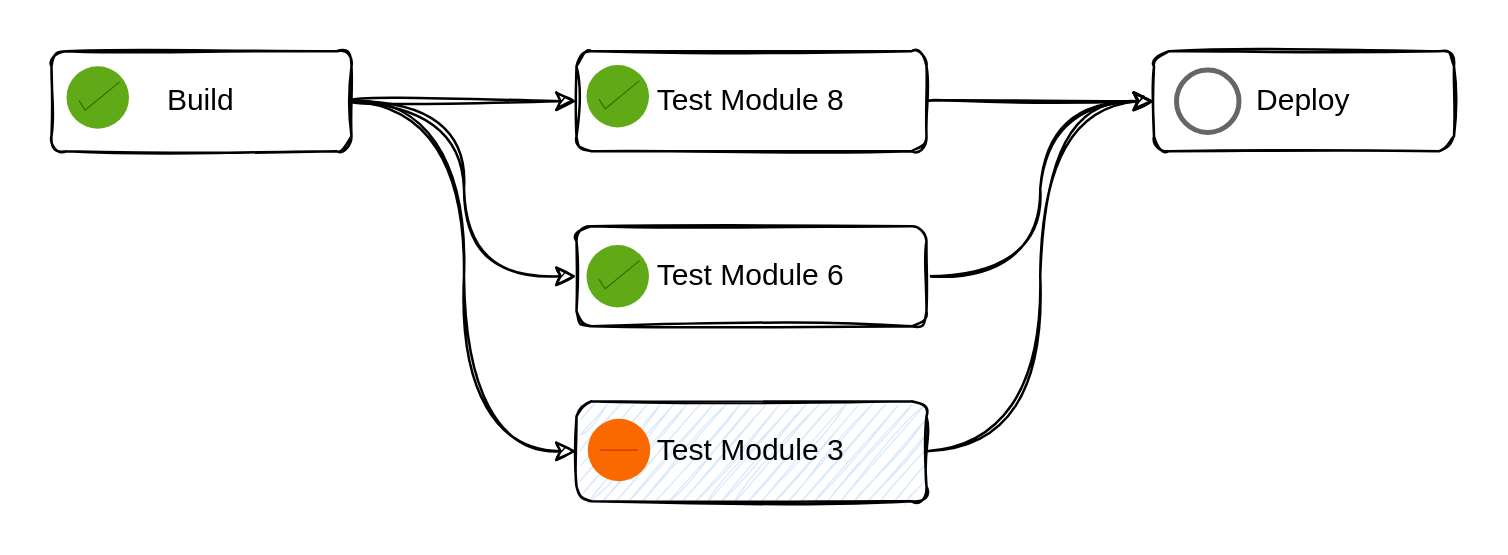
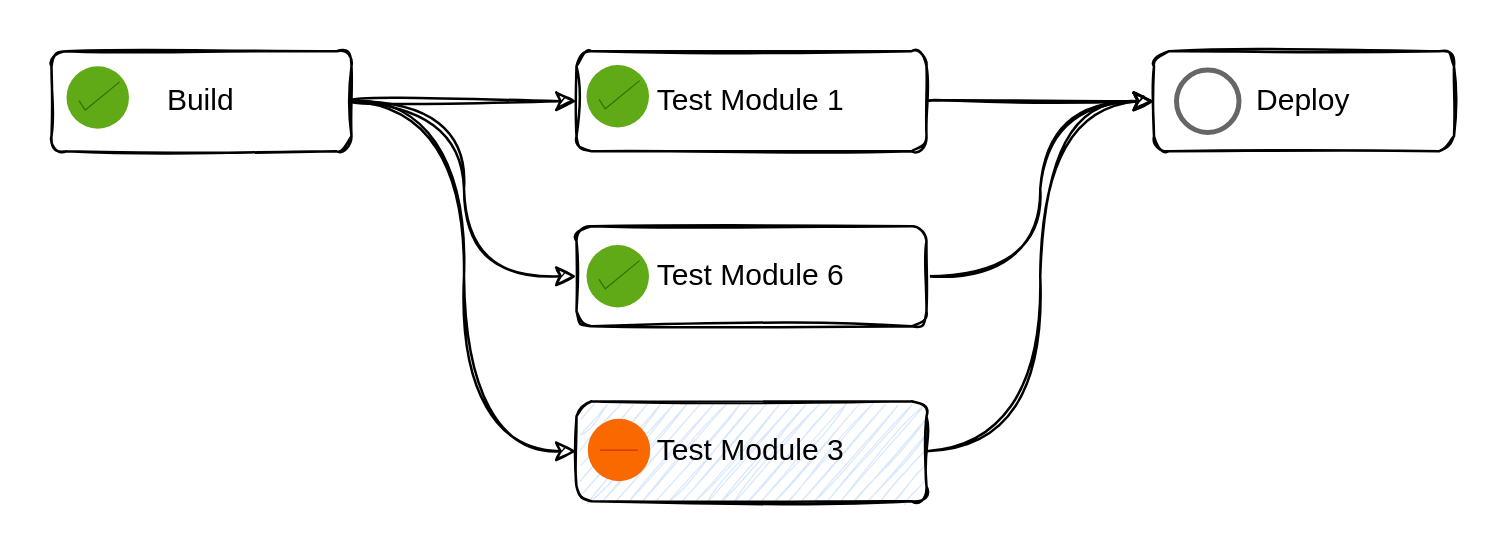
(751, 101) -> (751, 101)
